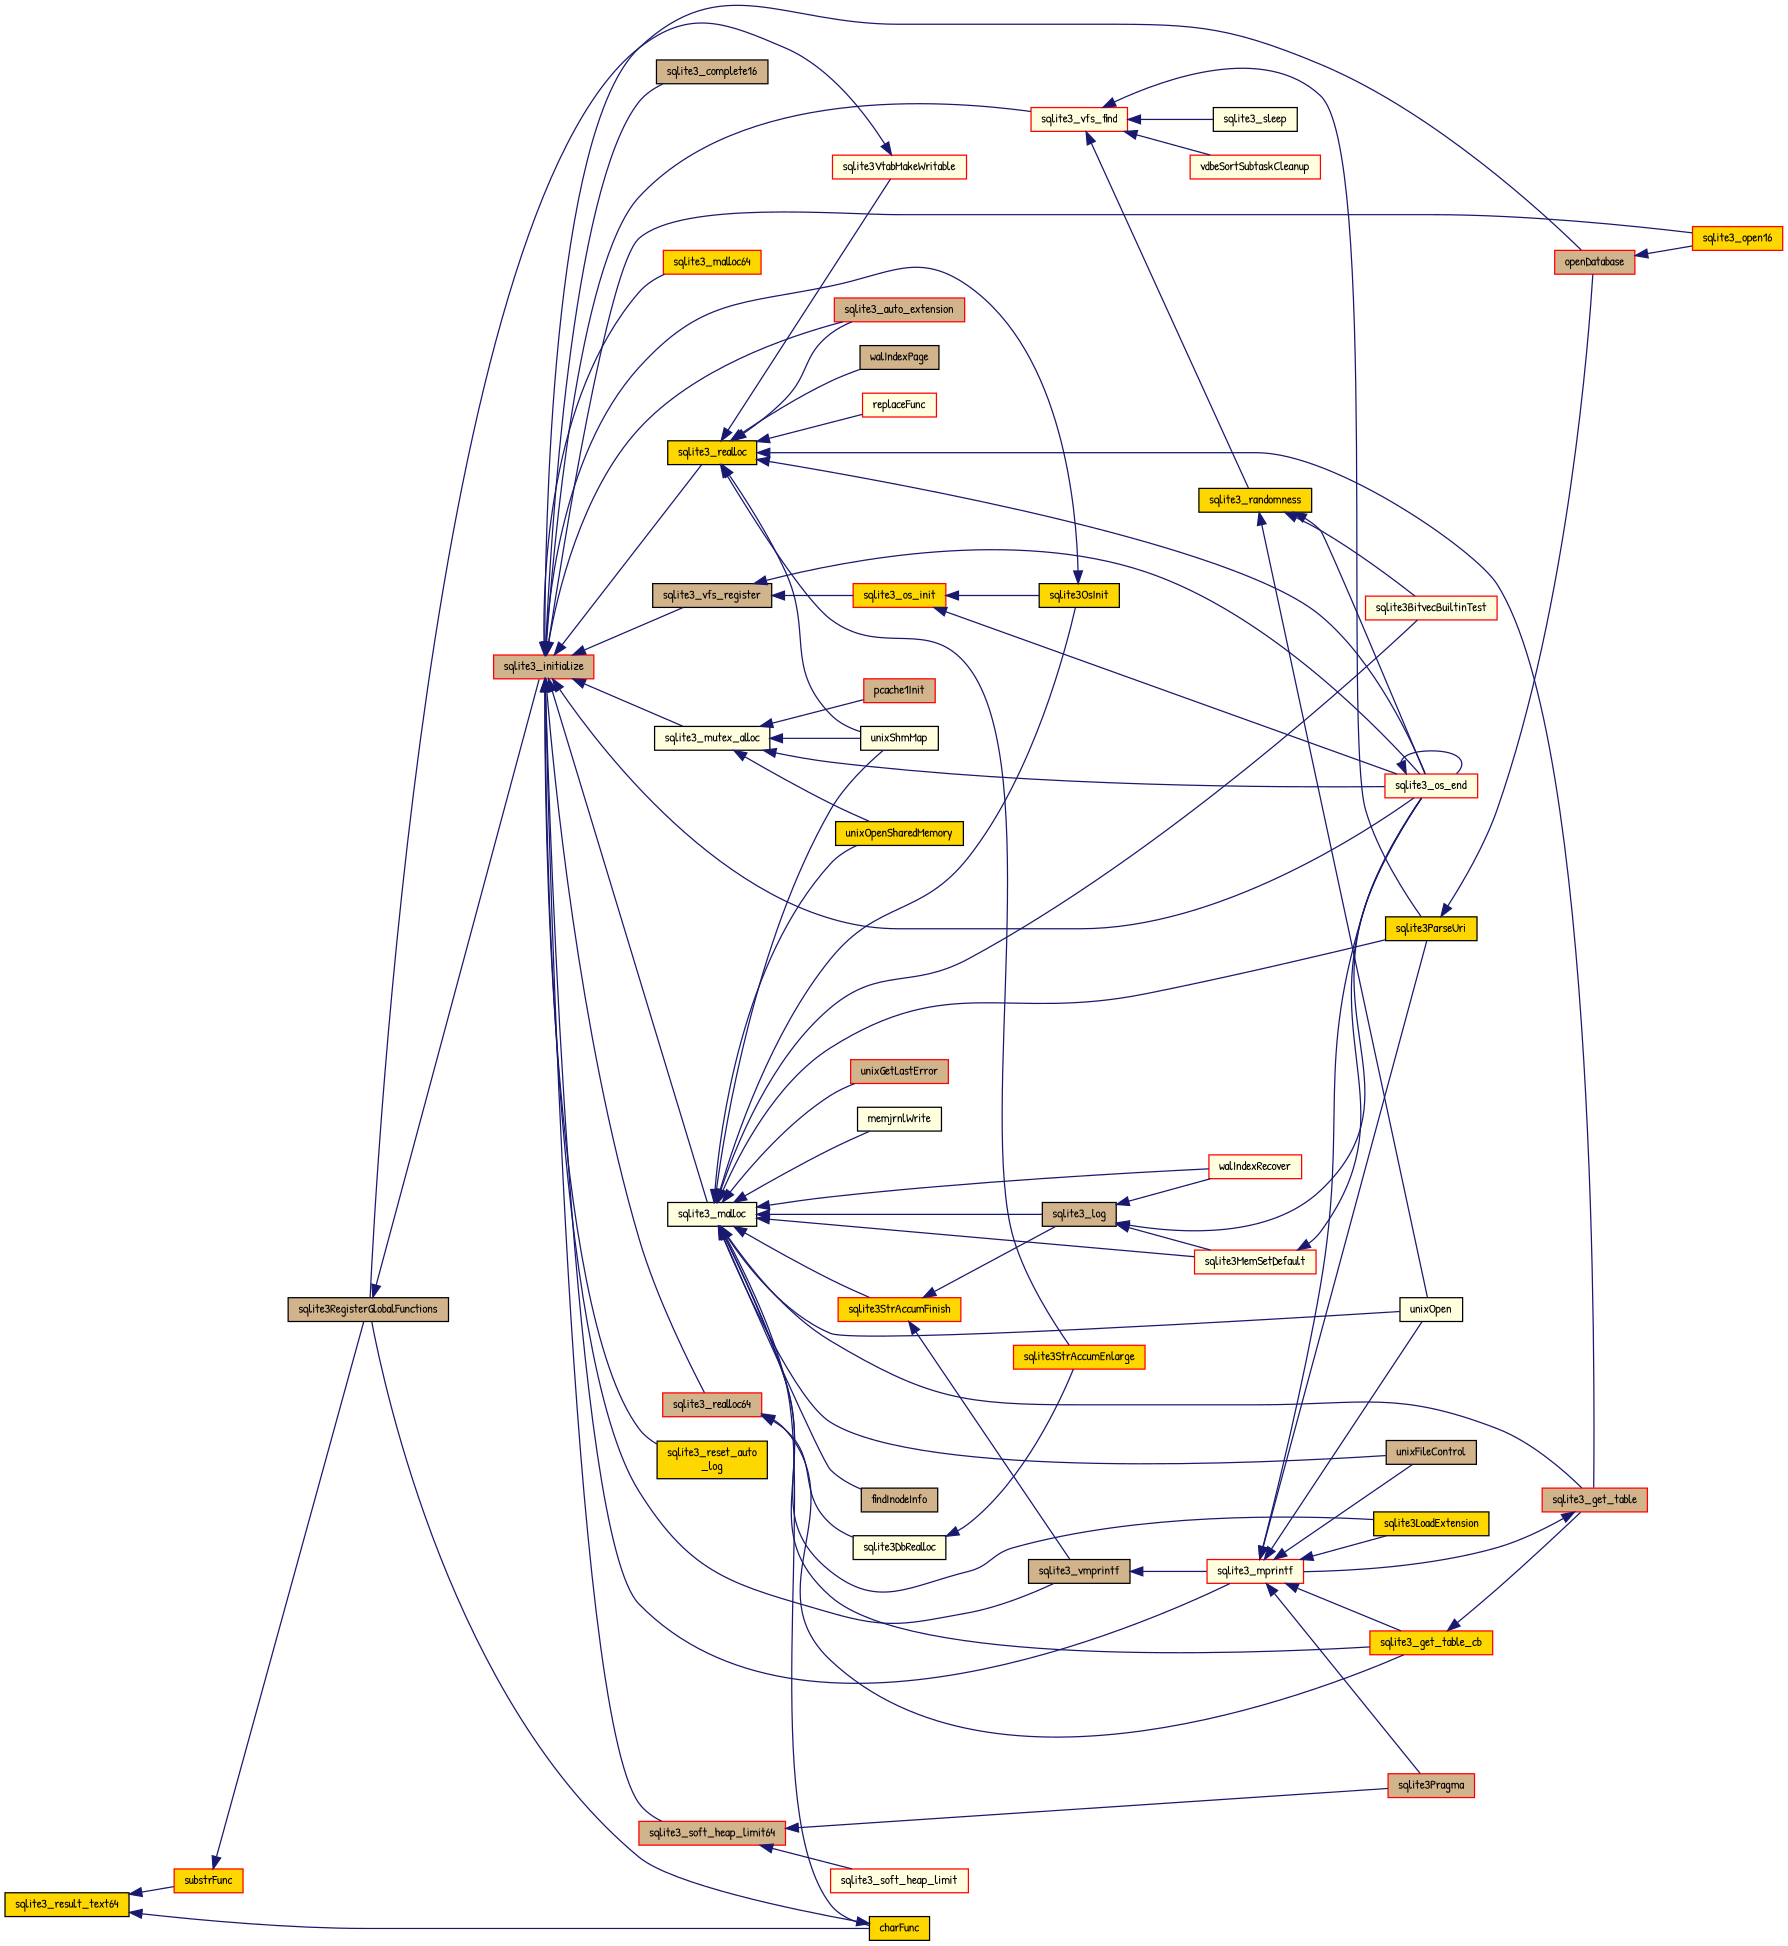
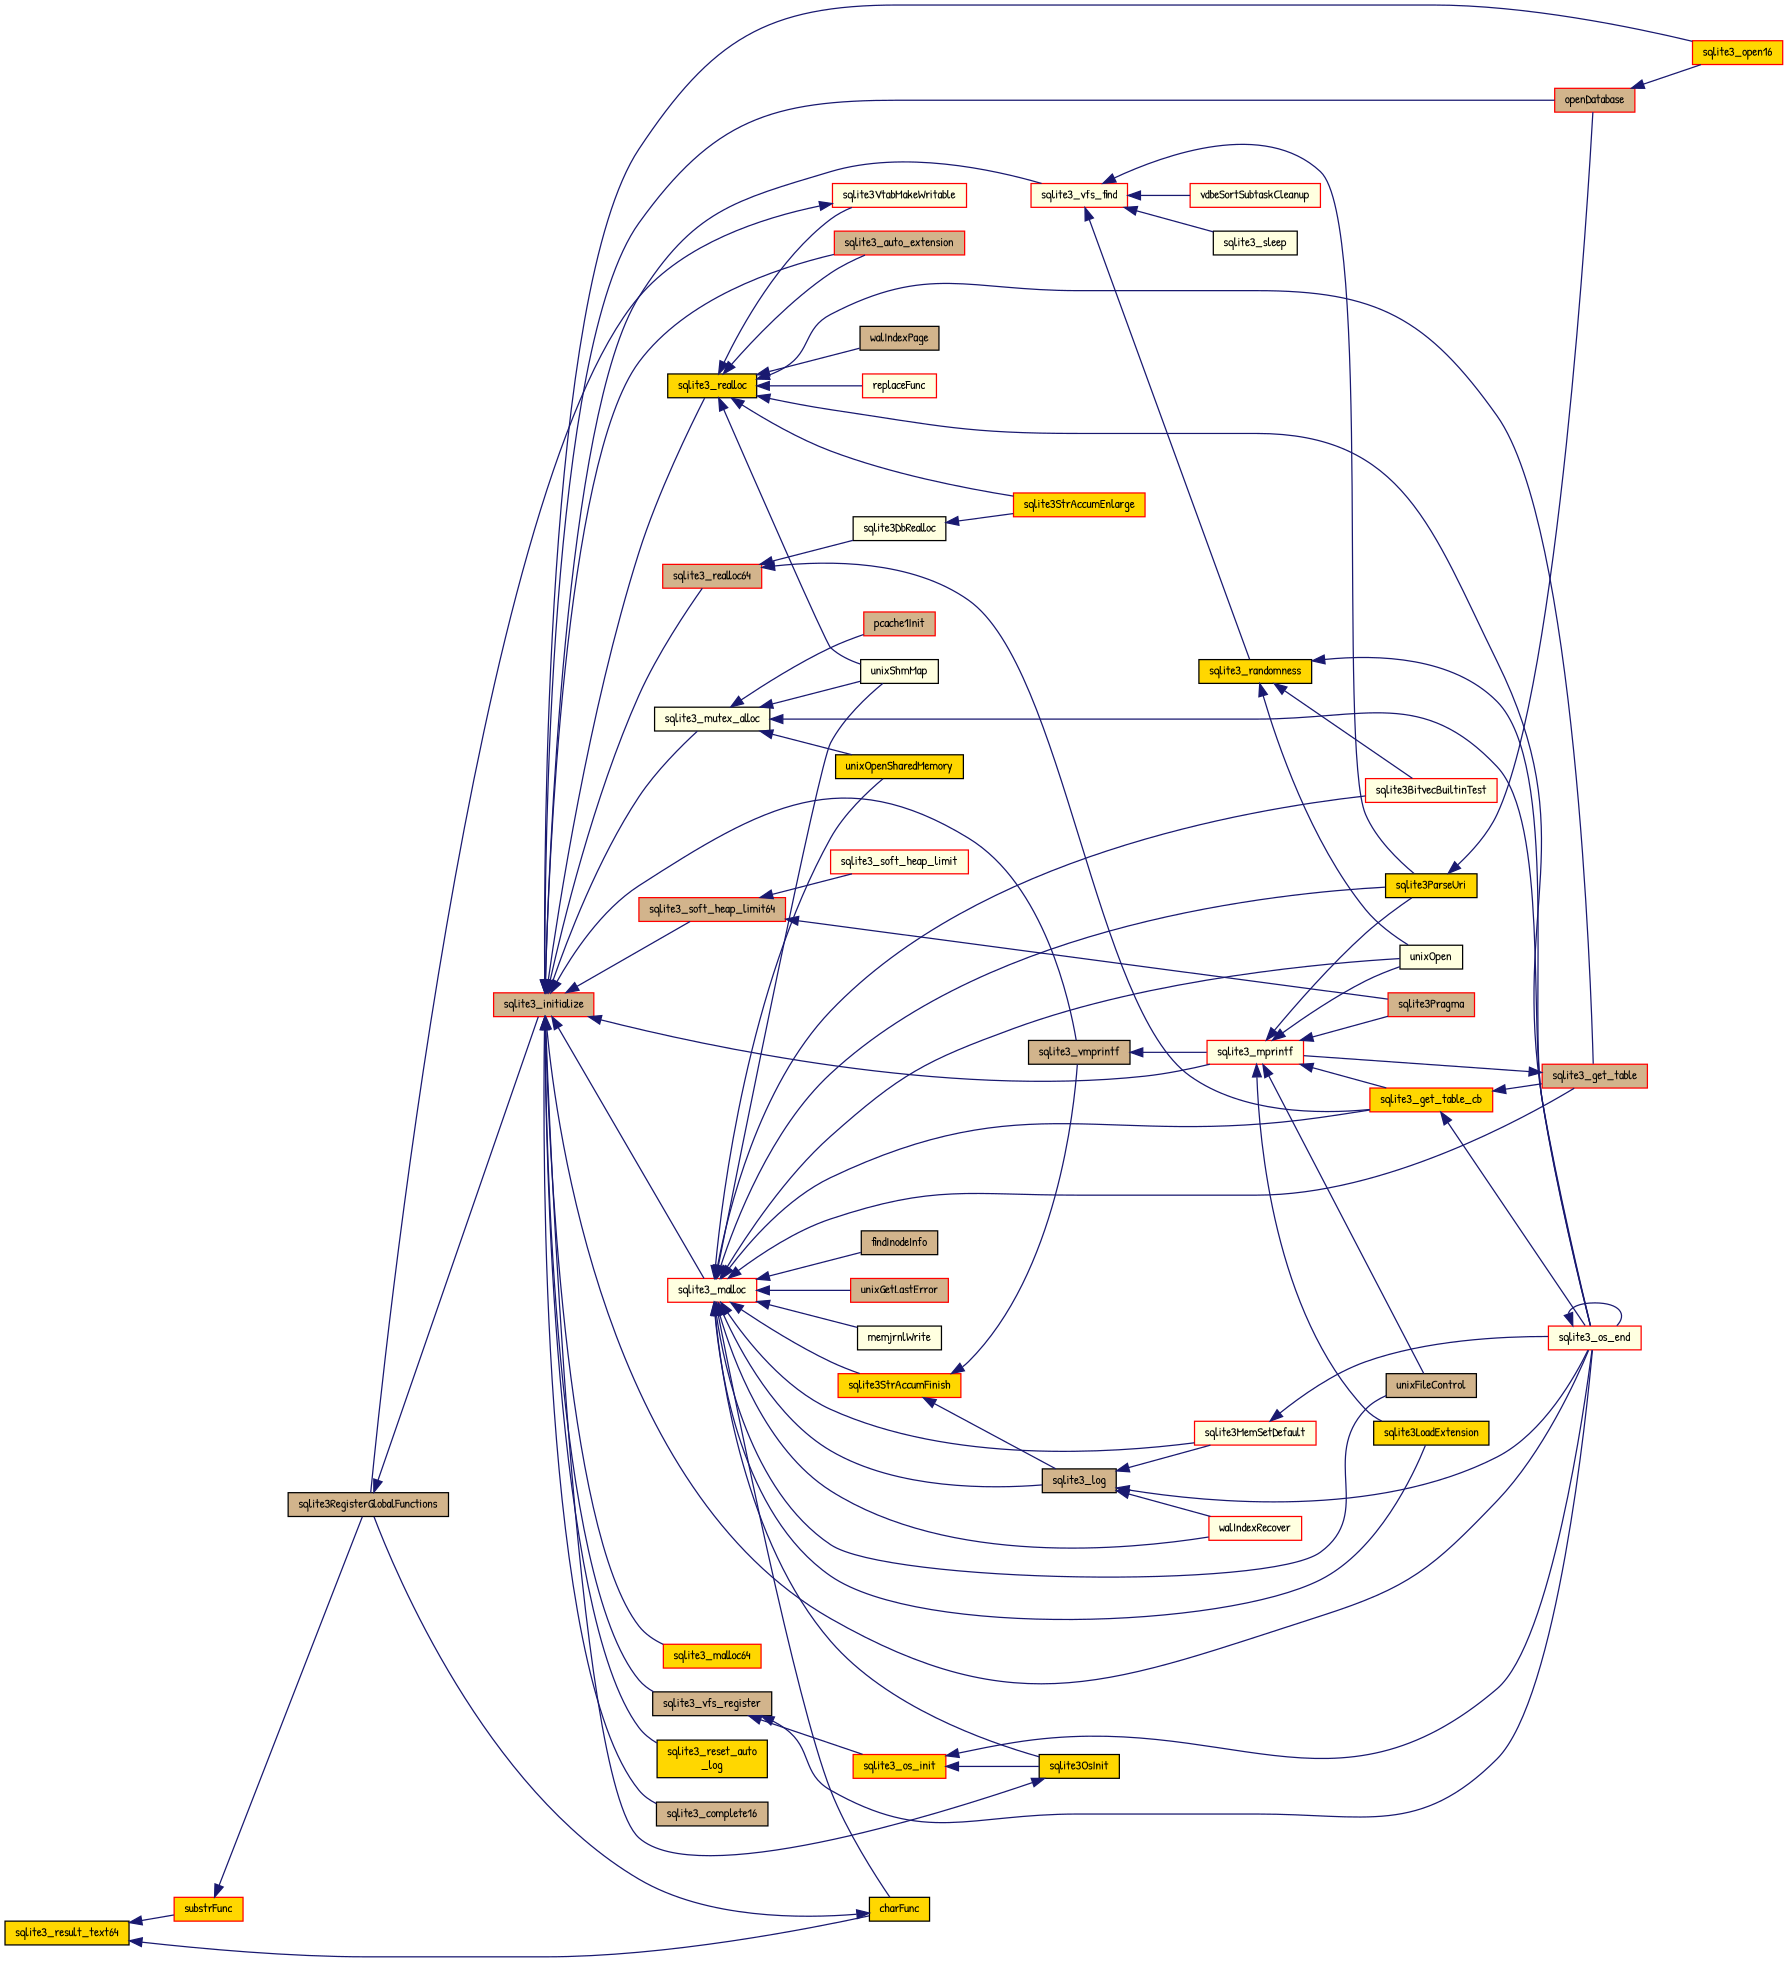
(1333, 1148) -> (1517, 1224)
(712, 1214) -> (712, 1290)
